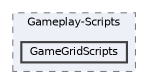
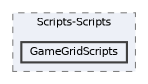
(74, 23) -> (74, 23)
